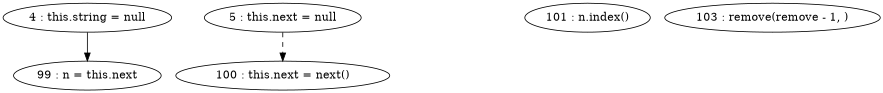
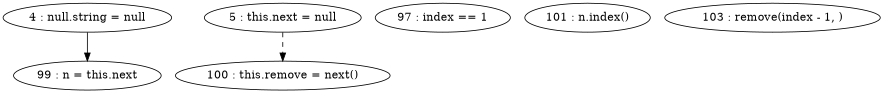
(87, 18) -> (87, 18)
none -> (443, 18)
(773, 18) -> (773, 18)
(283, 76) -> (283, 76)
